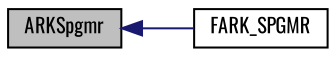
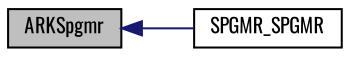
(261, 28) -> (268, 28)
